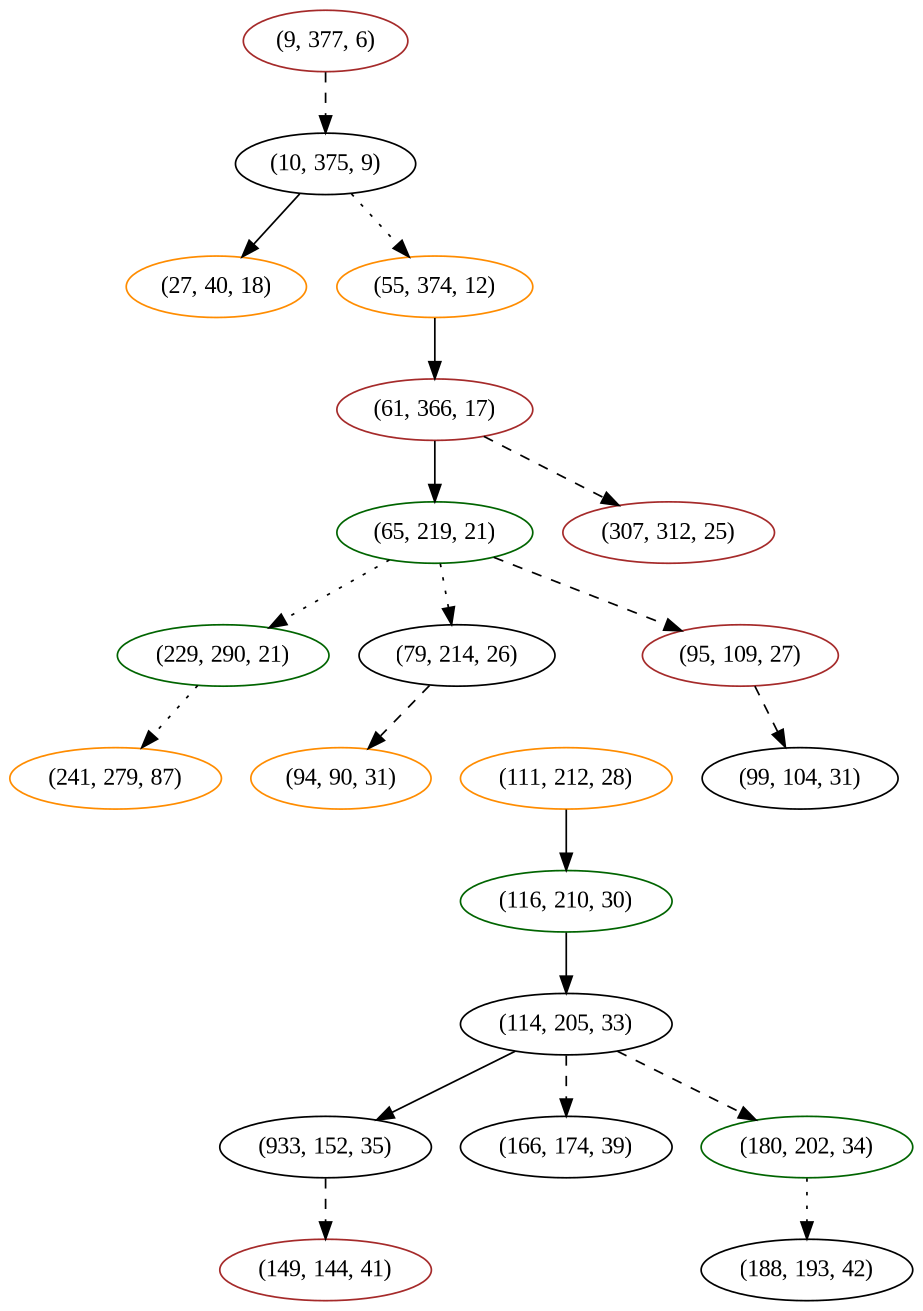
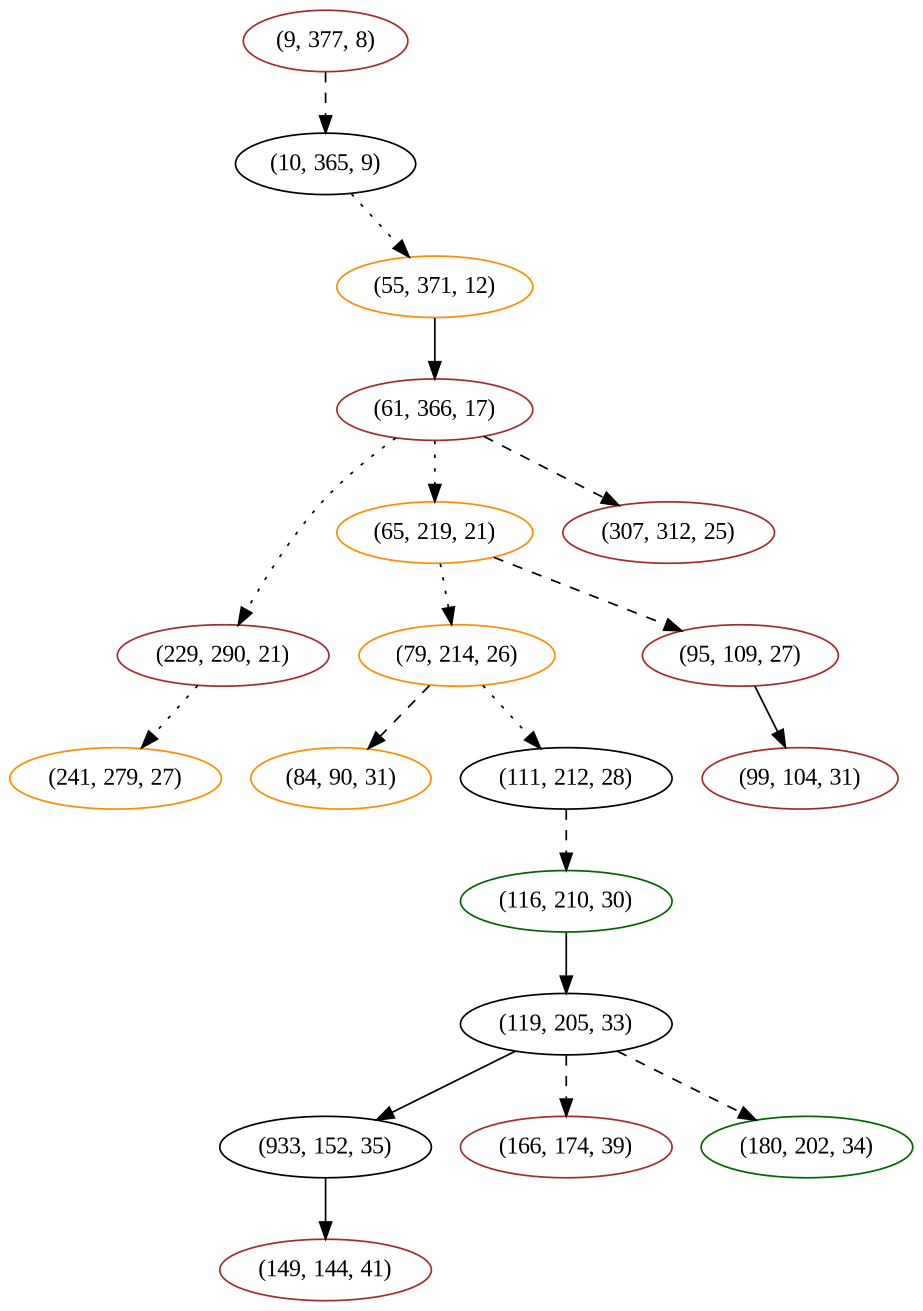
(326, 41) -> (326, 41)
(326, 164) -> (326, 164)
(216, 287) -> none
(435, 287) -> (435, 287)
(435, 463) -> (435, 463)
(435, 533) -> (435, 533)
(337, 590) -> (311, 515)
(223, 655) -> (223, 655)
(457, 655) -> (457, 655)
(766, 709) -> (766, 709)
none -> (506, 711)
(116, 778) -> (116, 778)
(341, 778) -> (341, 778)
(566, 778) -> (566, 778)
(800, 778) -> (800, 778)
(566, 831) -> (566, 831)
(566, 1024) -> (566, 1024)
(566, 1147) -> (566, 1147)
(326, 1200) -> (326, 1200)
(807, 1270) -> none
